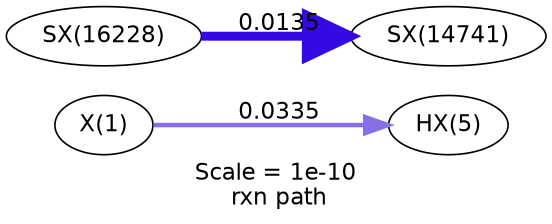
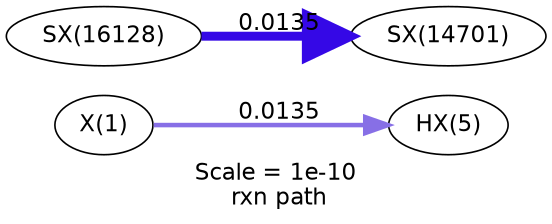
(104, 36) -> (104, 36)
(448, 36) -> (448, 36)
(276, 113) -> (276, 113)
